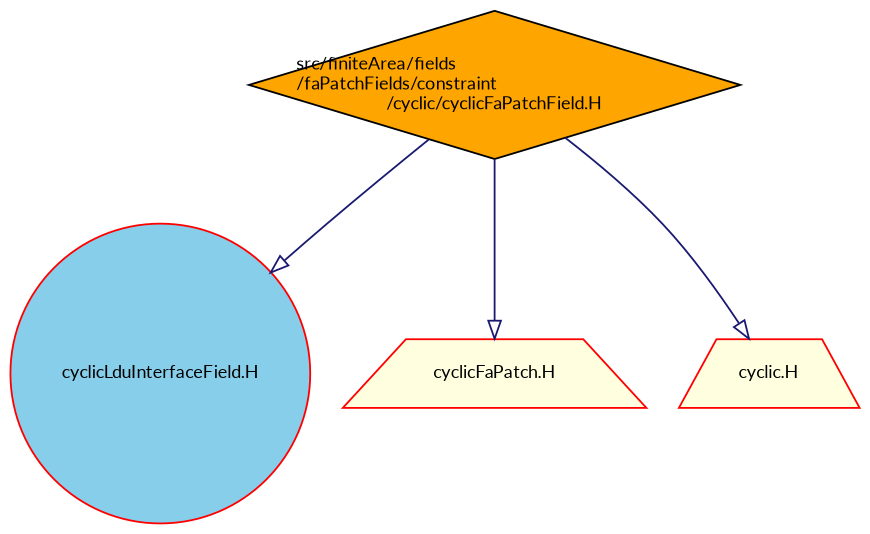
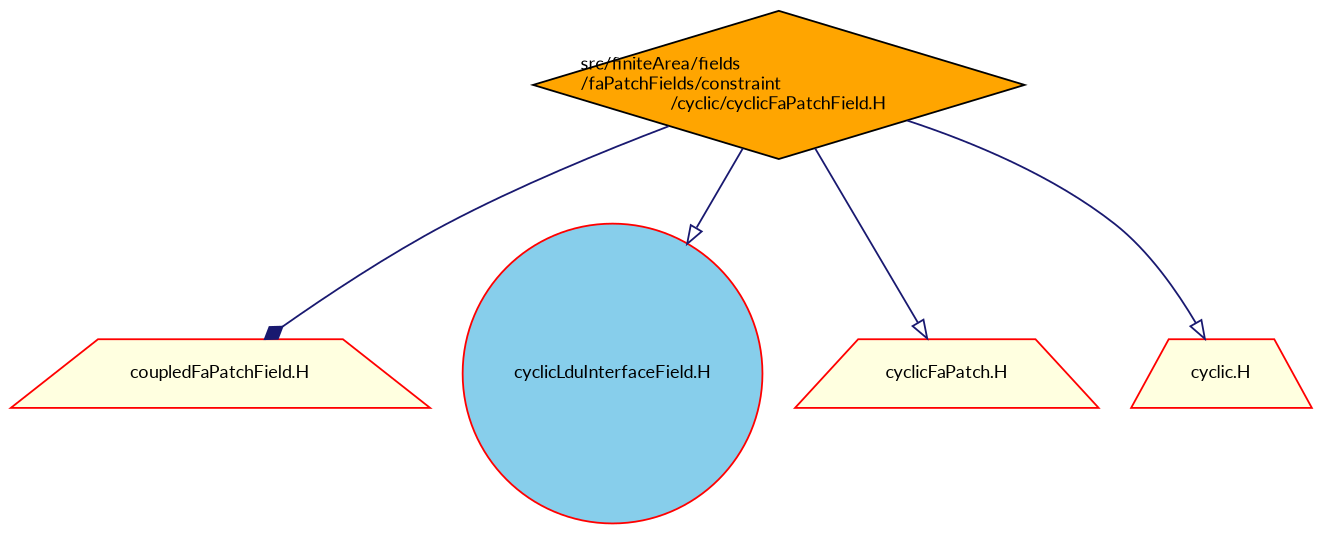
none -> (220, 374)
